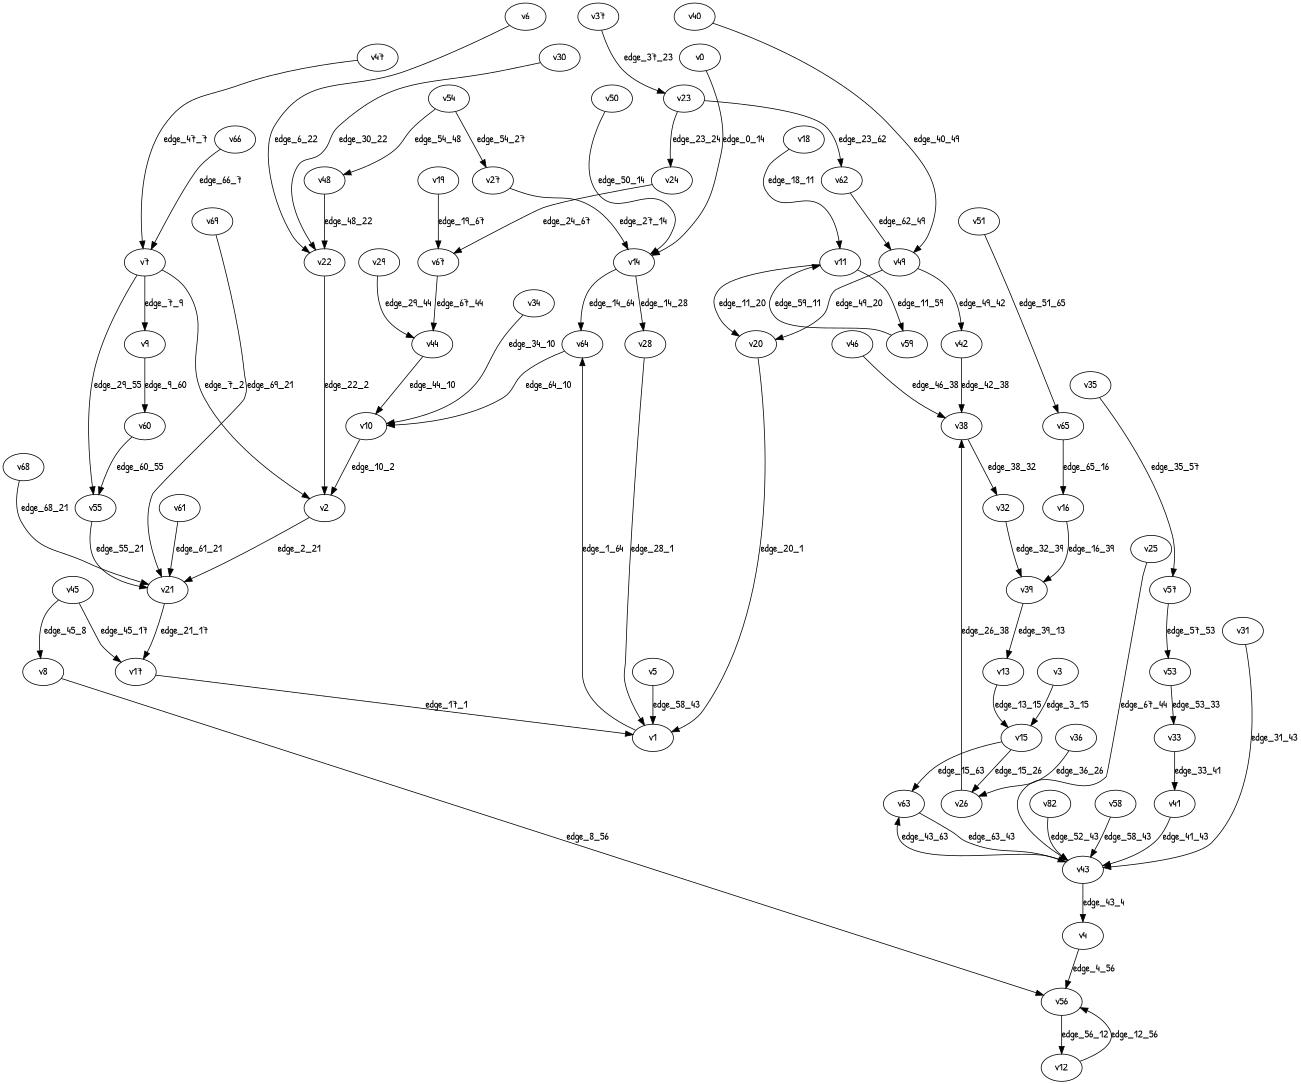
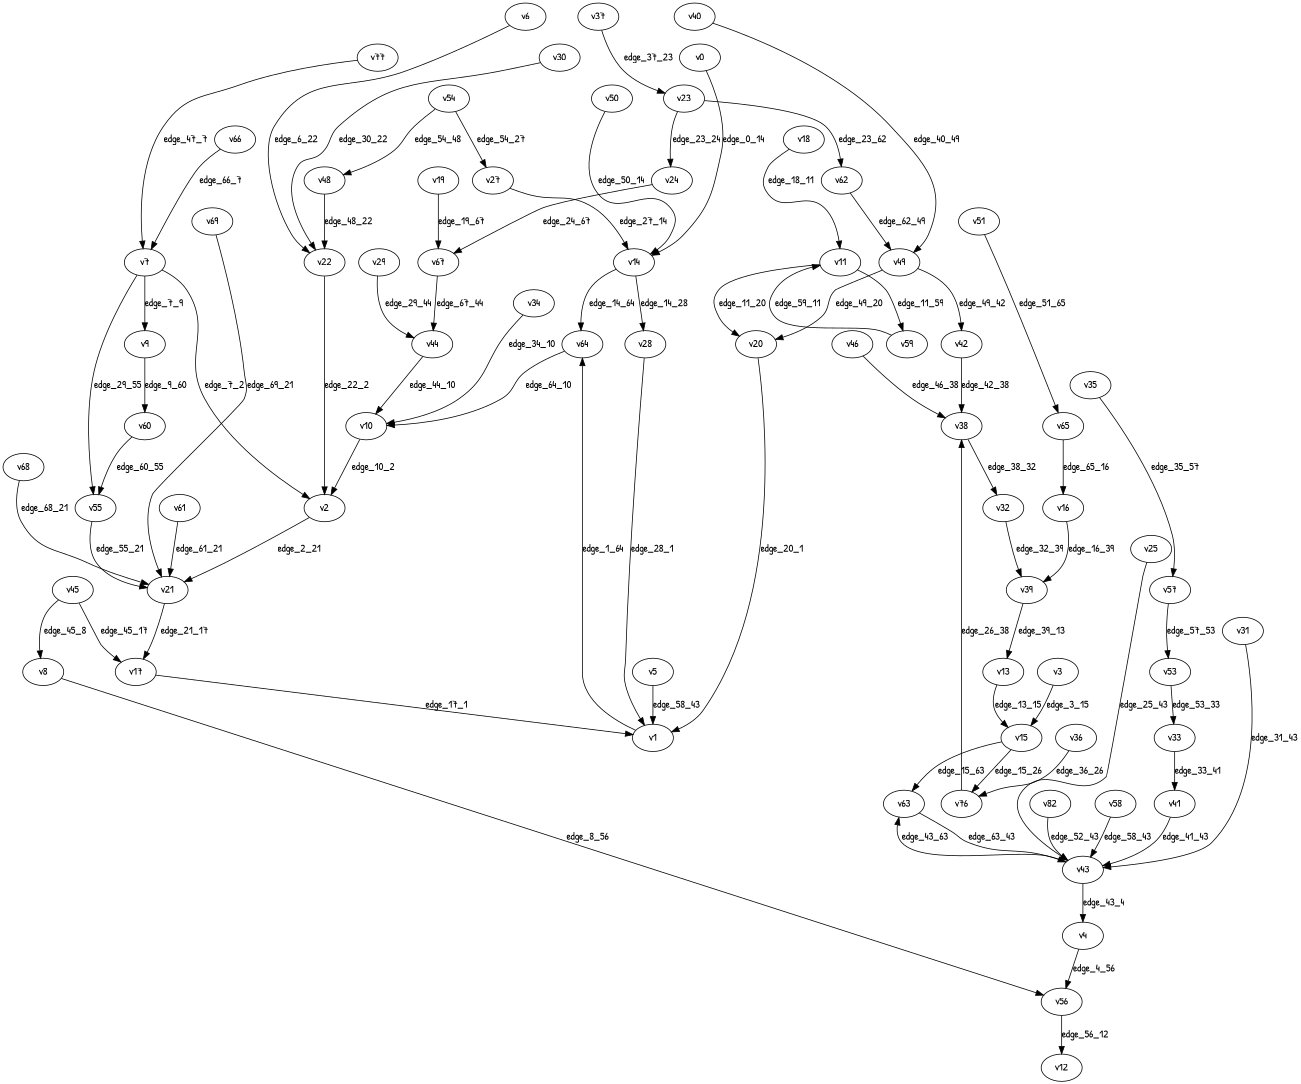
(378, 58) -> (378, 58)
(1144, 705) -> (1144, 705)
(962, 804) -> (962, 804)
(1111, 1039) -> none
